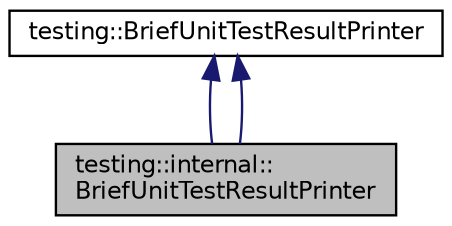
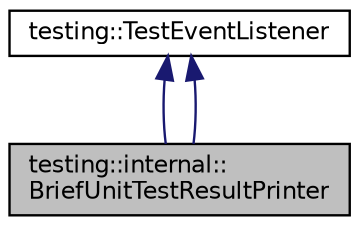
(226, 33) -> (180, 33)
